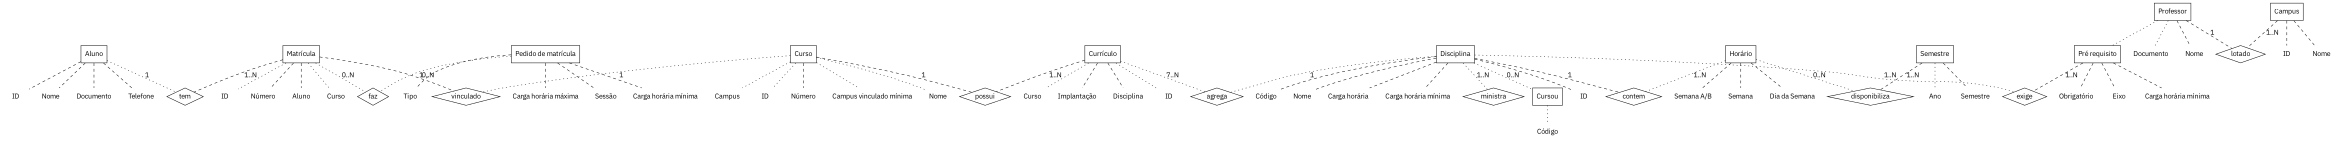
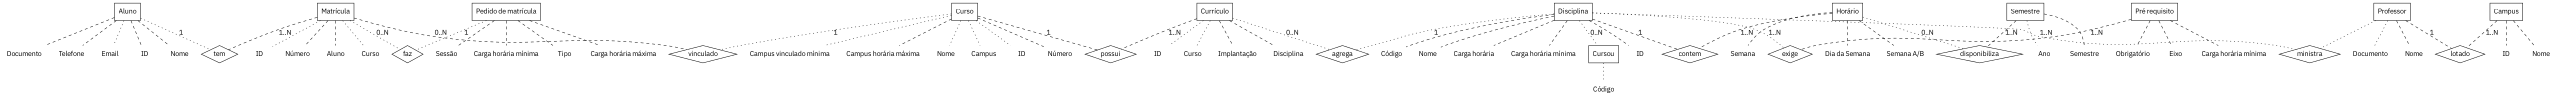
(2135, 33) -> (2348, 35)
none -> (110, 54)
none -> (883, 54)
(1173, 75) -> (1292, 33)
(1686, 76) -> (1764, 23)
